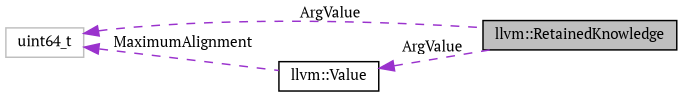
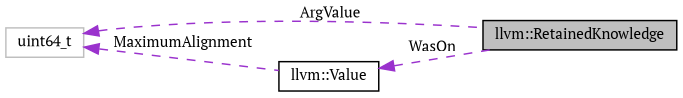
(431, 48) -> (431, 48)
